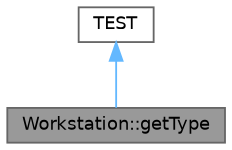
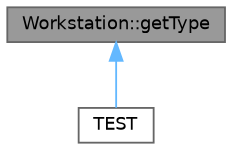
(116, 84) -> (116, 84)
